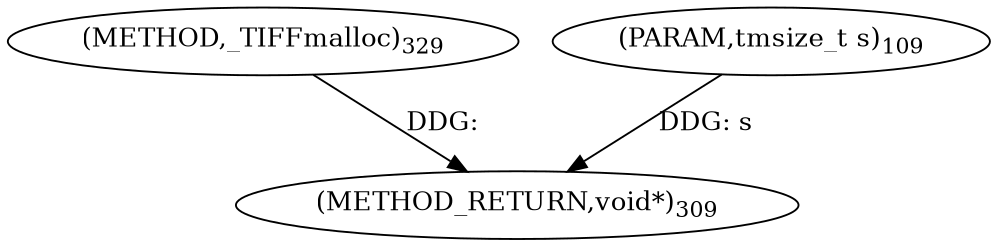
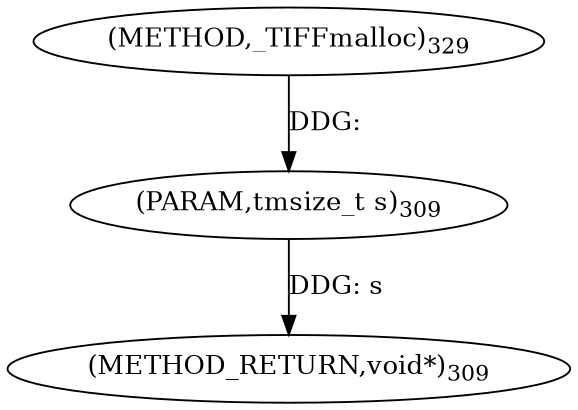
(903, 39) -> (421, 202)
(382, 118) -> (289, 114)
